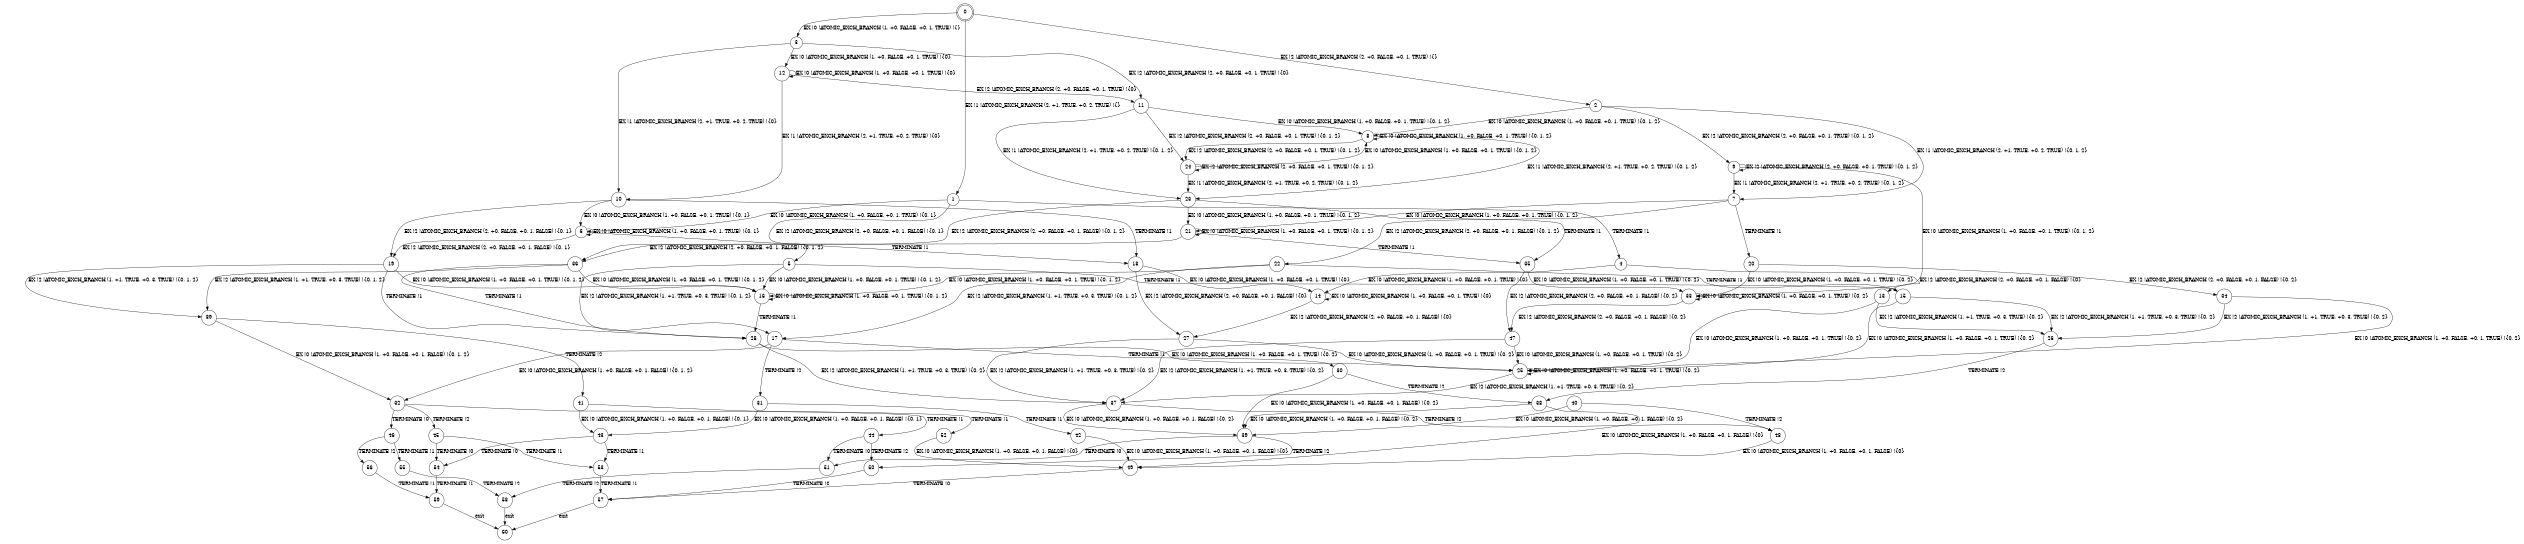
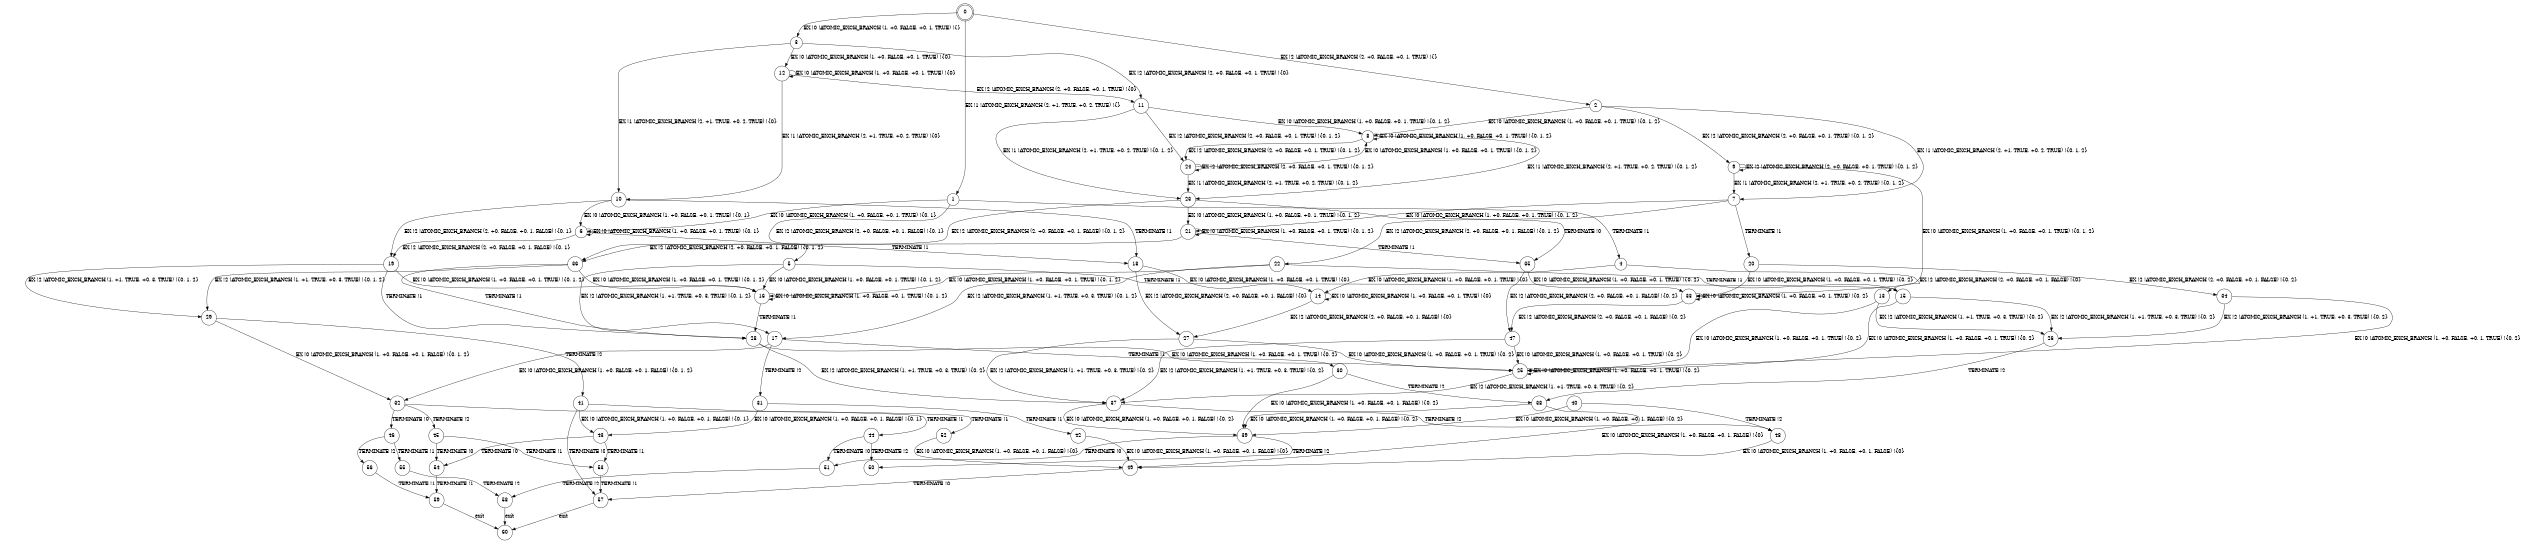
(1583, 232) -> (1583, 232)
(209, 318) -> (209, 318)
(738, 488) -> (569, 454)
